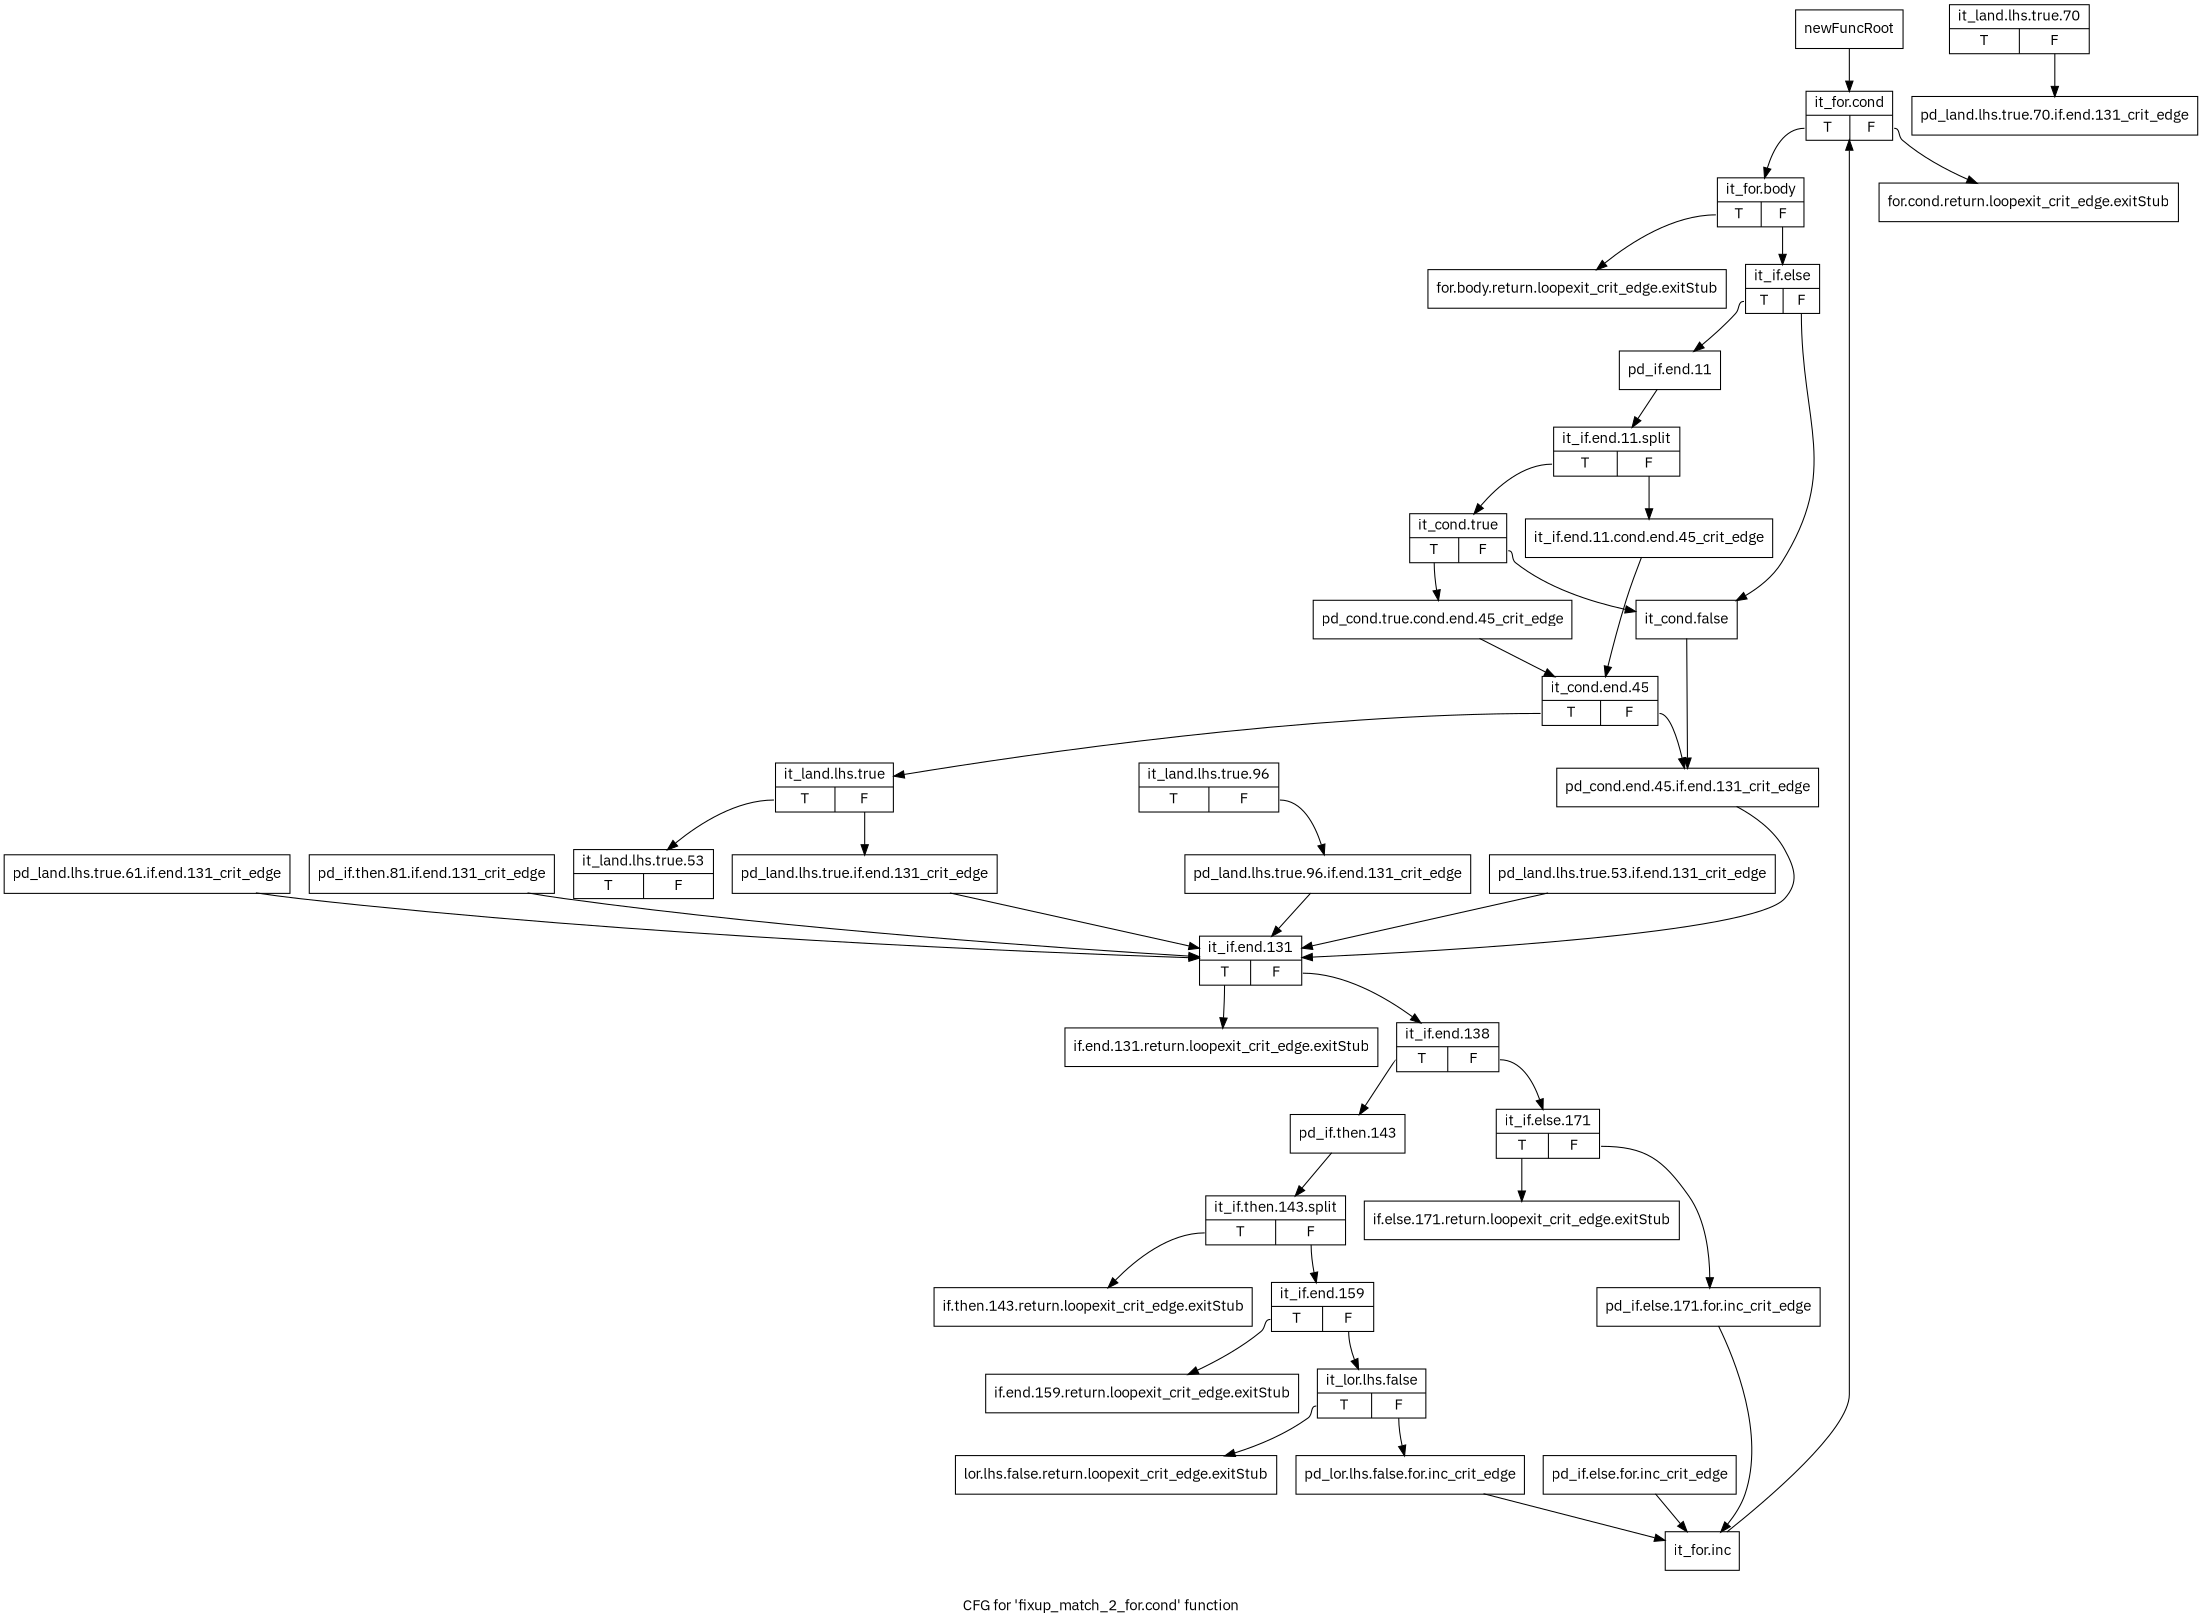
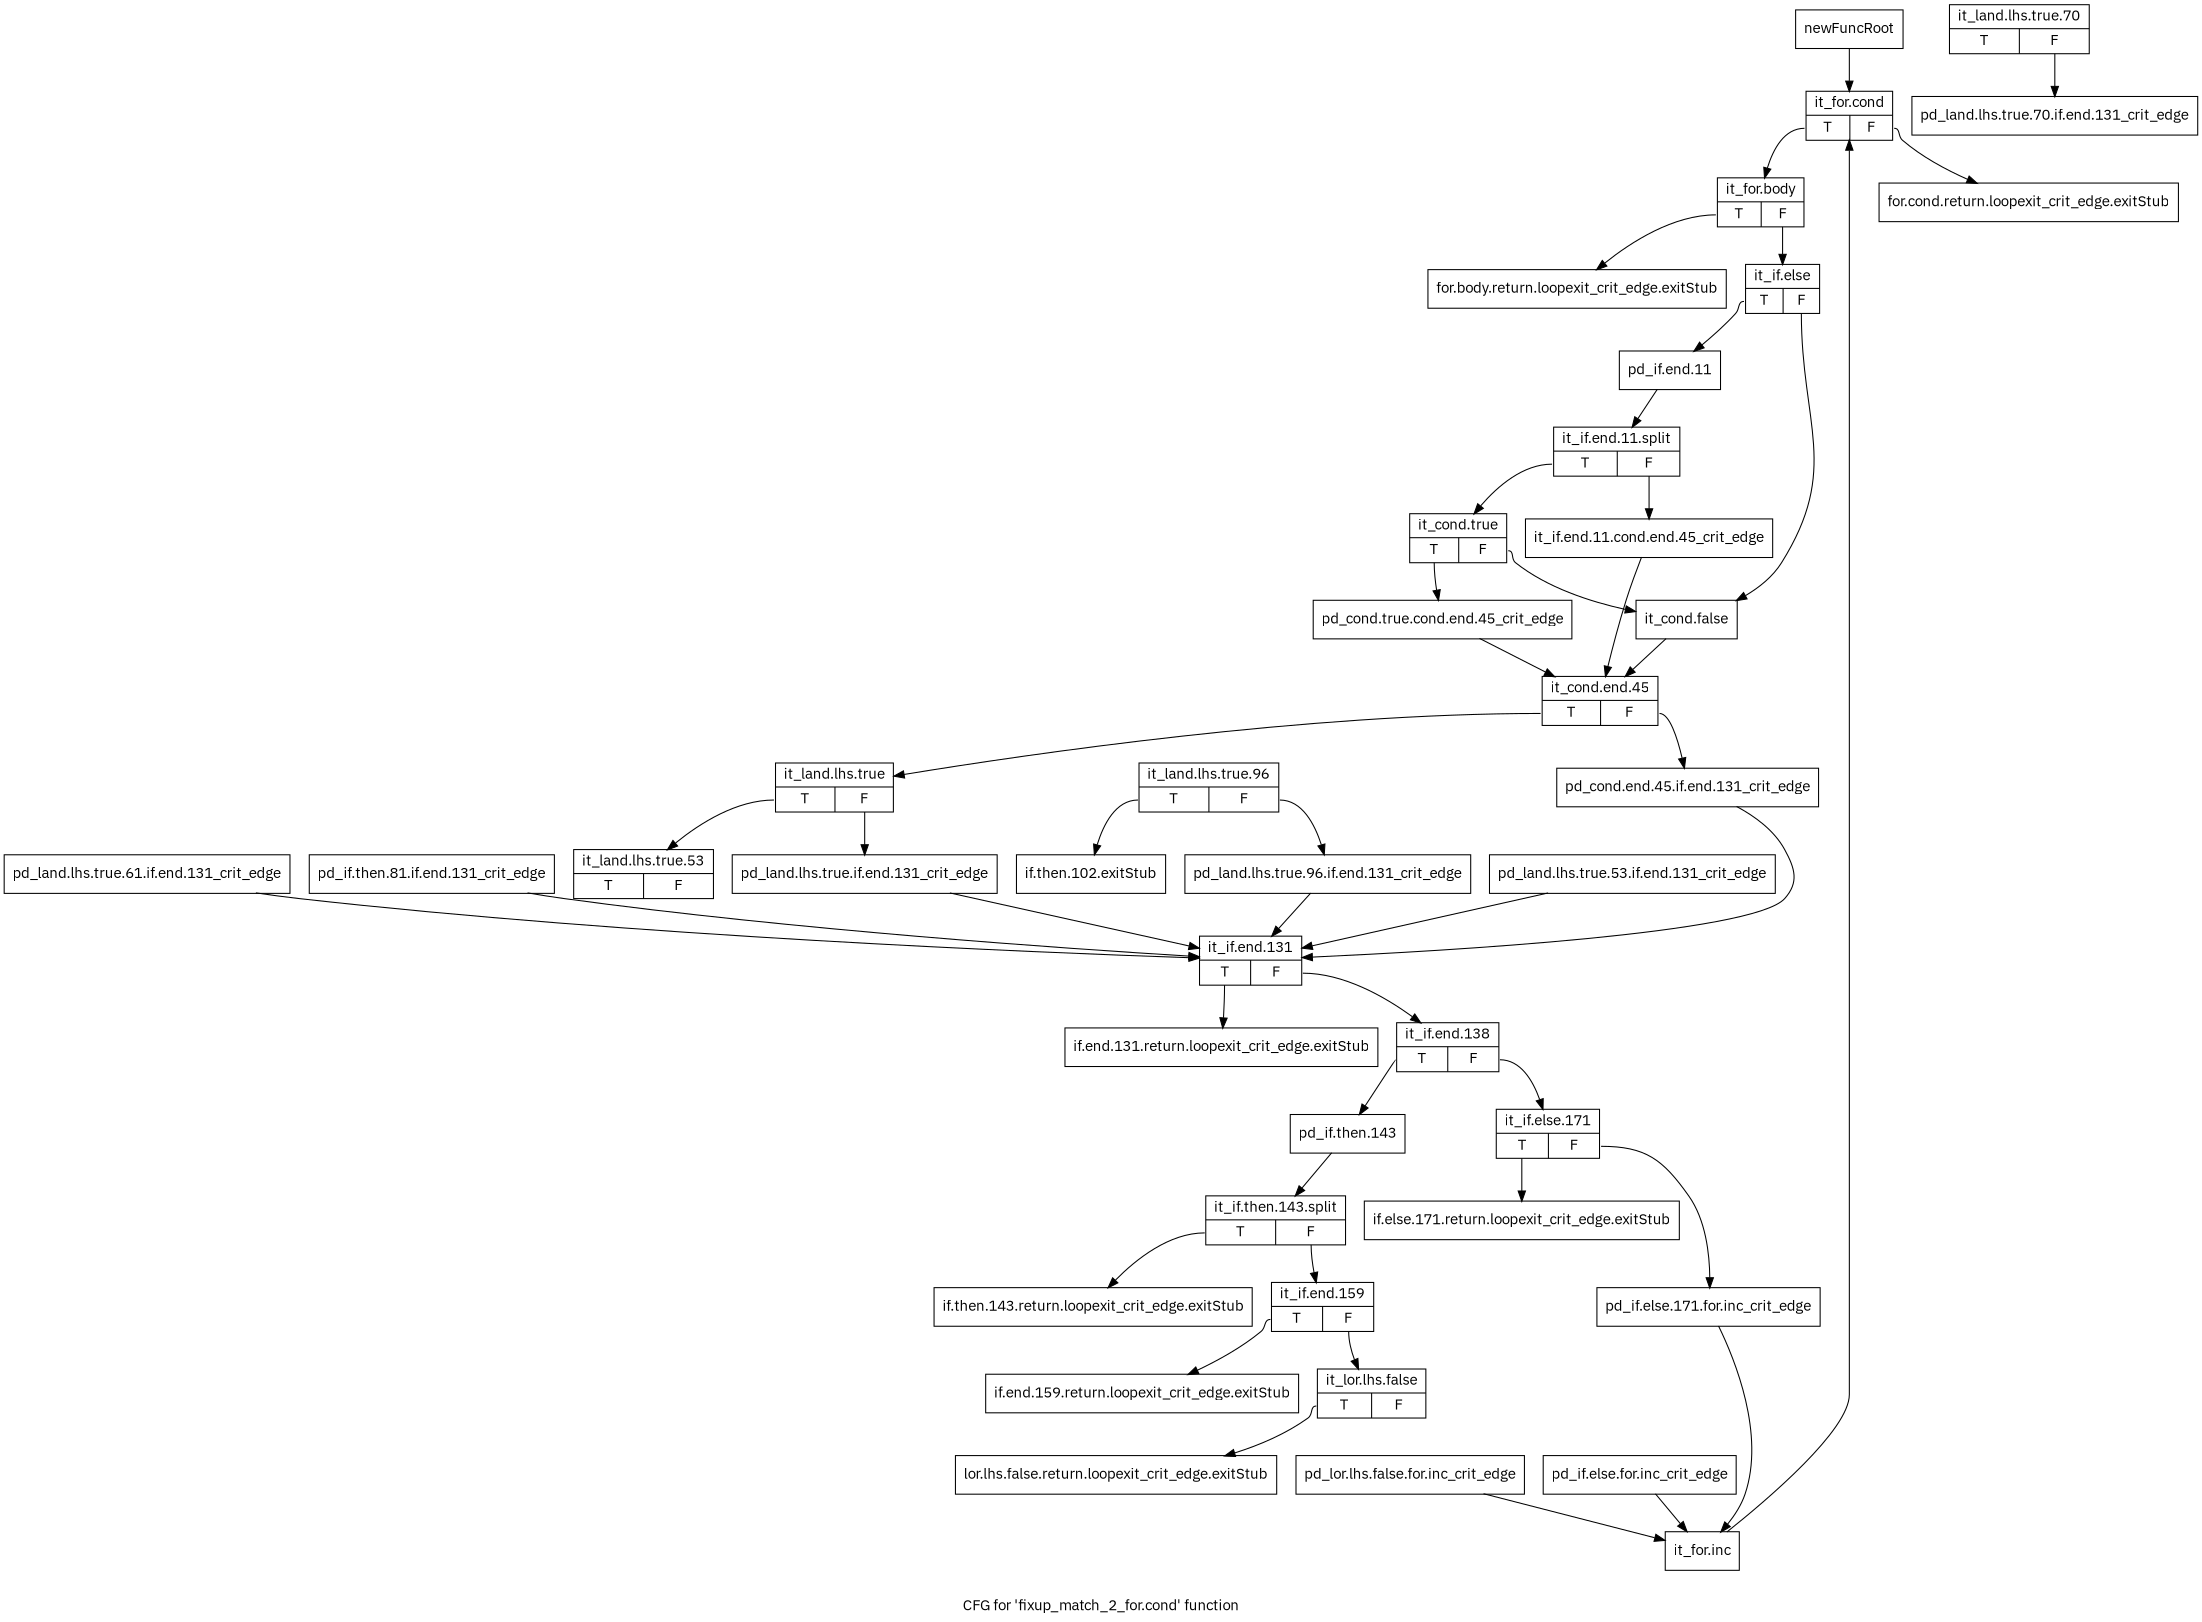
(1687, 698) -> (1649, 654)
none -> (1091, 874)
(1400, 1432) -> none
